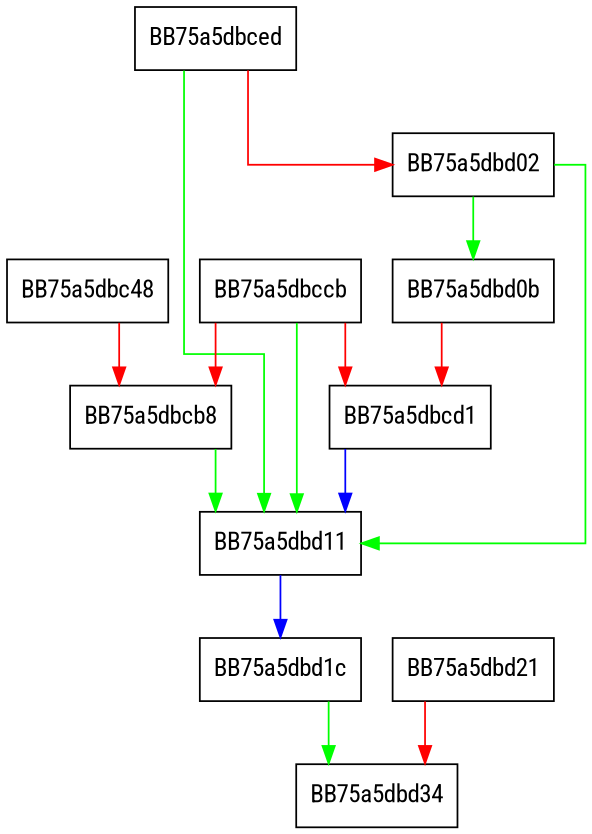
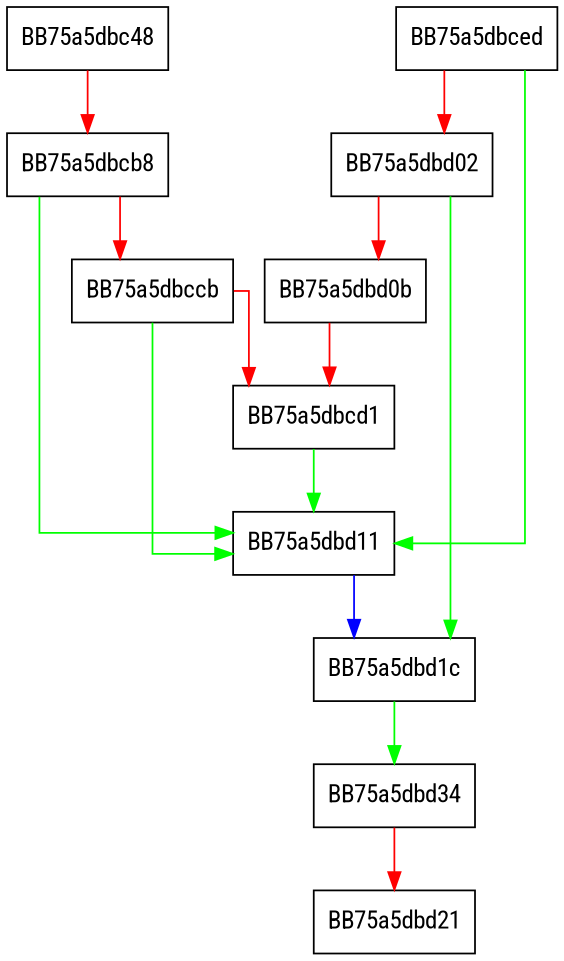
(473, 219) -> (379, 219)
(216, 343) -> (120, 219)
(585, 442) -> (450, 408)
(345, 471) -> (314, 471)
(425, 724) -> (394, 850)
